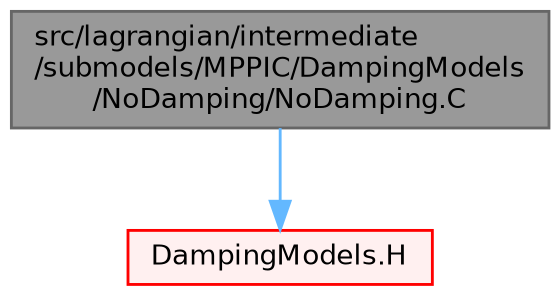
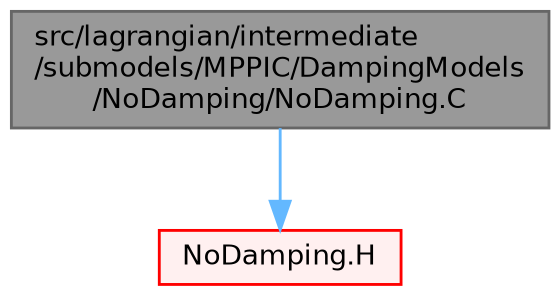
(280, 257) -> (280, 257)
